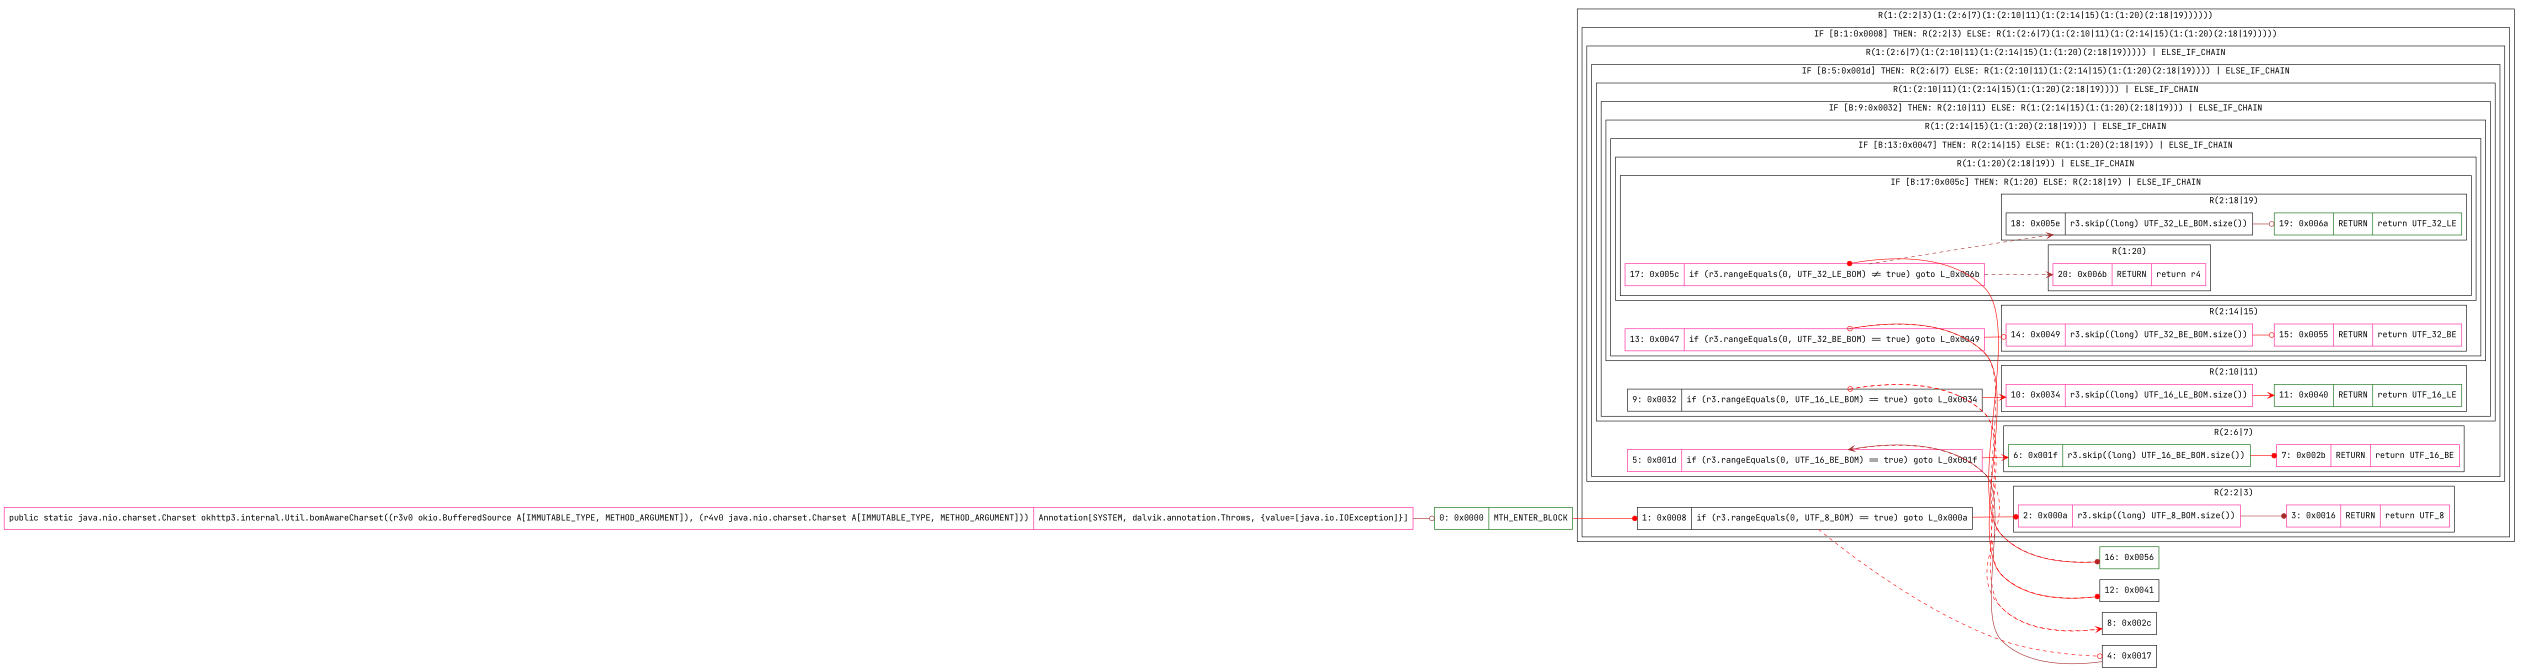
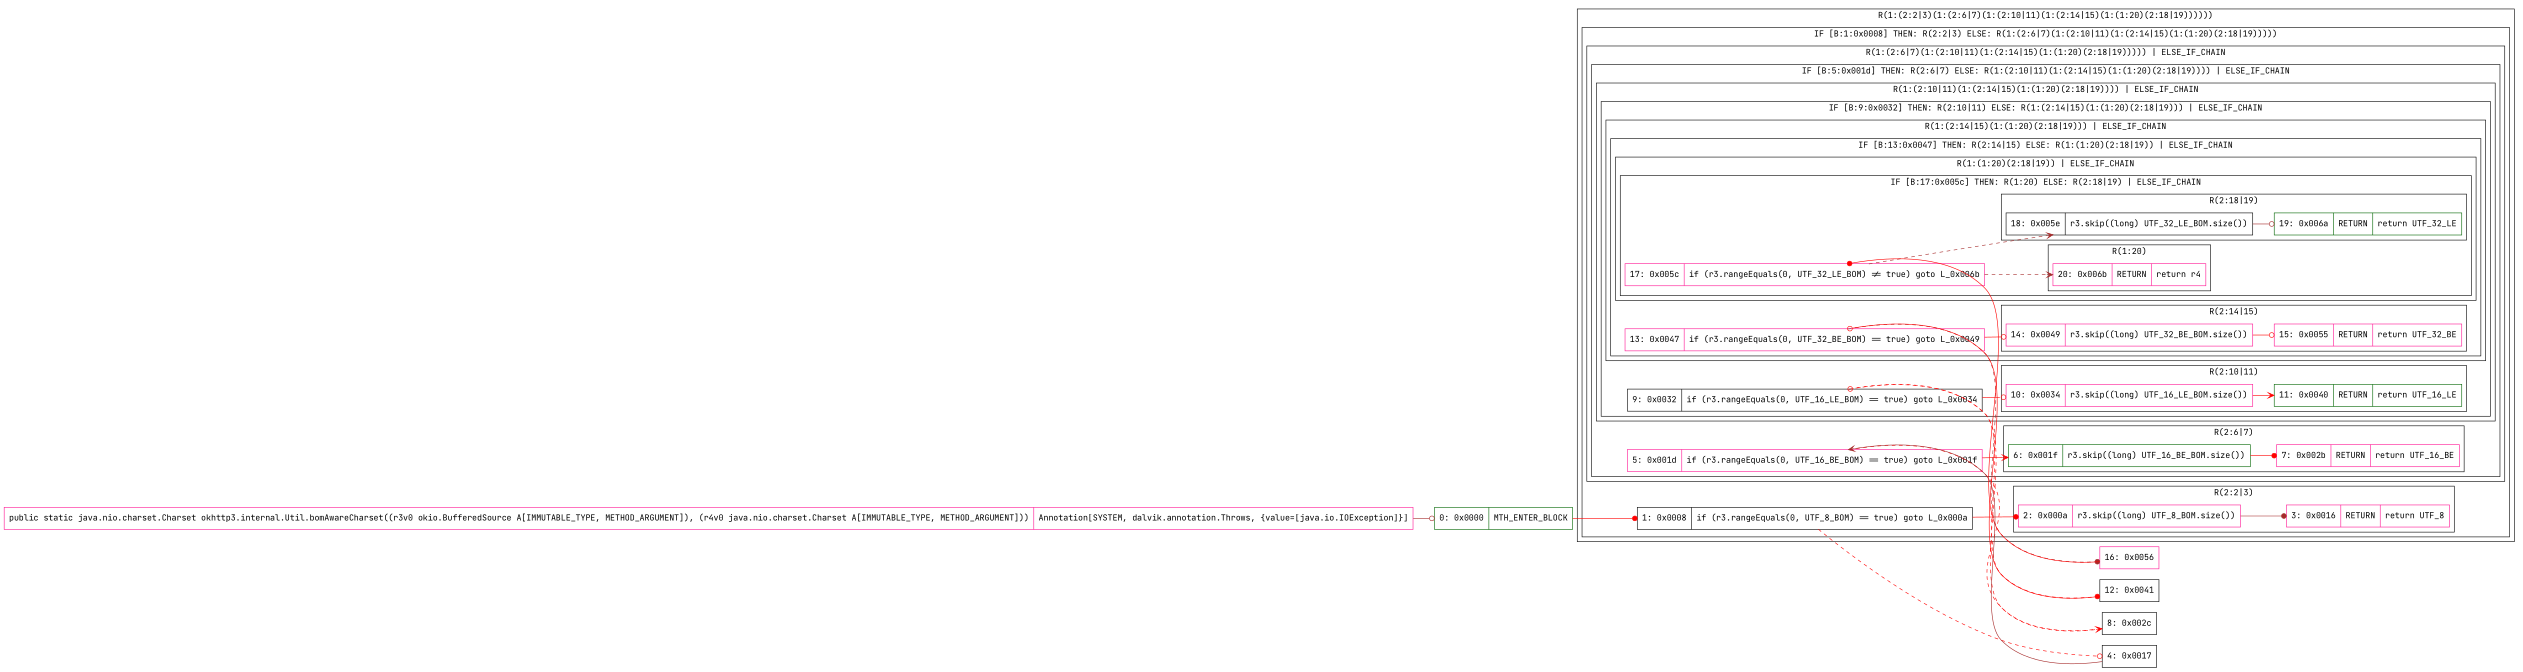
(1991, 397) -> (1991, 397)
(2129, 558) -> (2129, 558)
